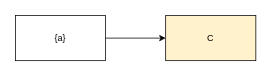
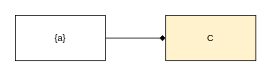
(159, 38) -> (158, 38)
